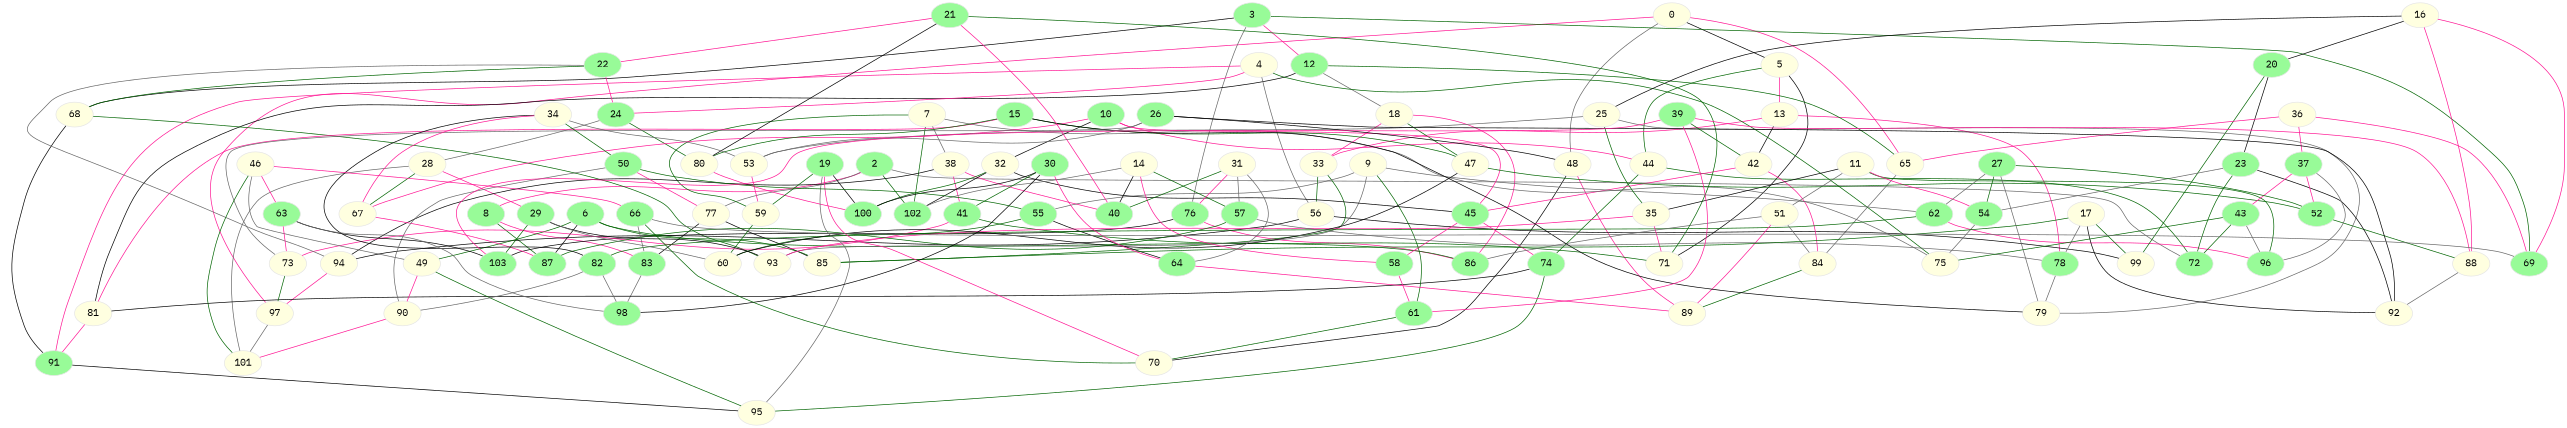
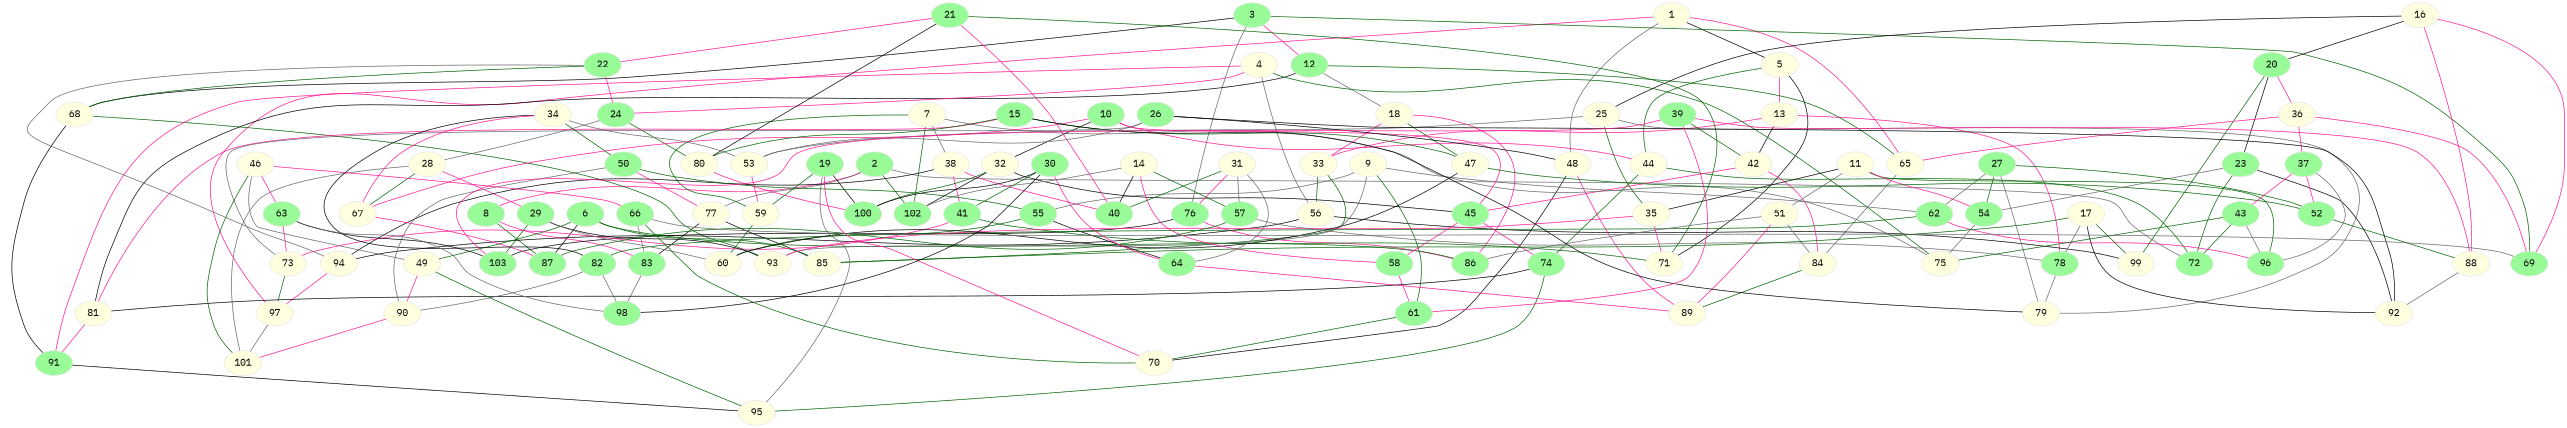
(1672, 15) -> (1672, 15)
none -> (2285, 90)
